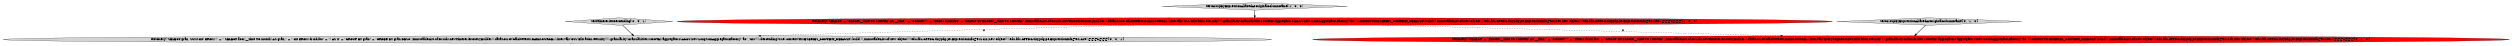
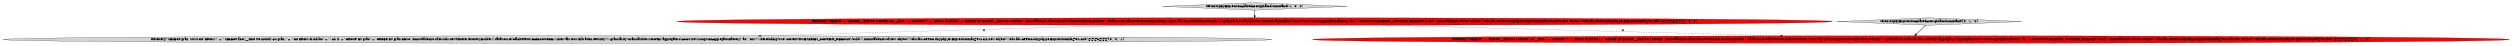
(619, 22) -> none
